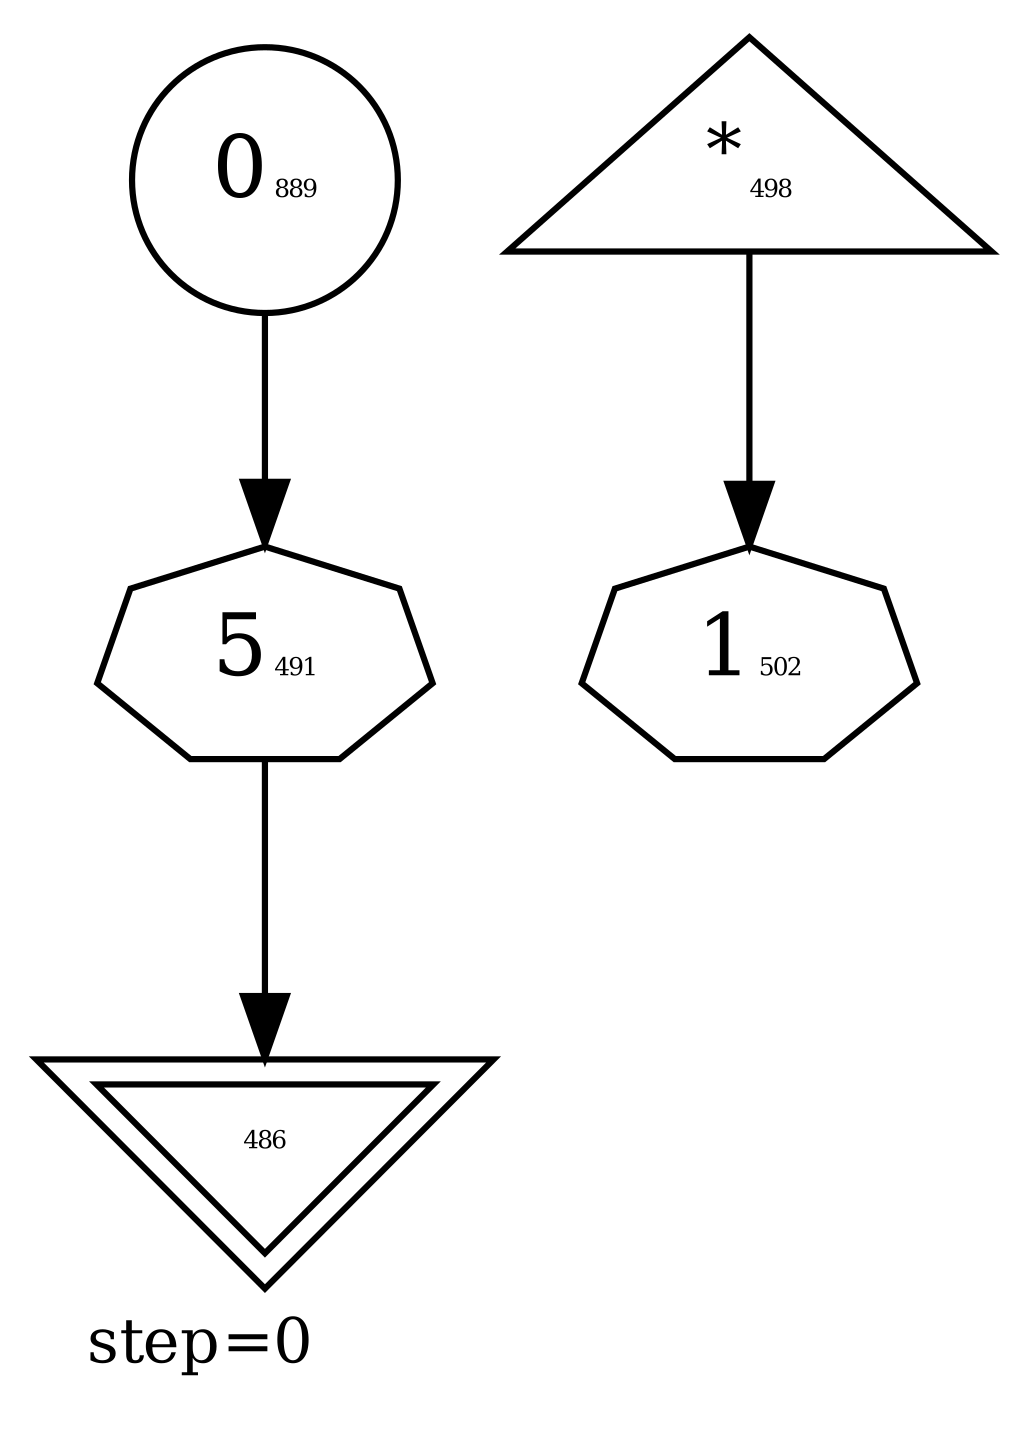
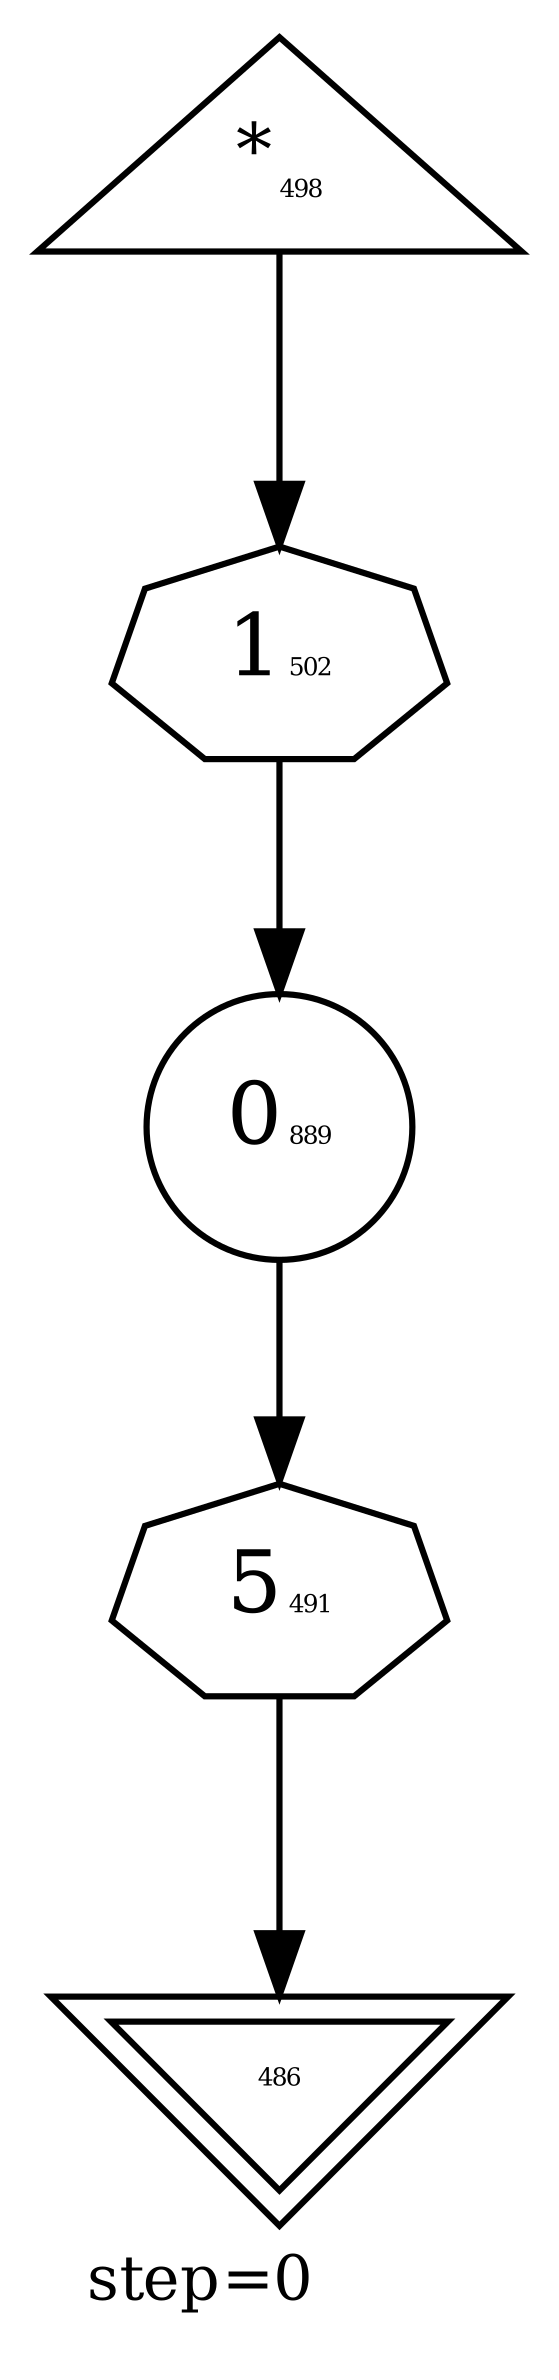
none -> (279, 845)
